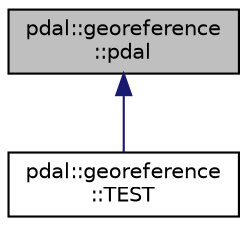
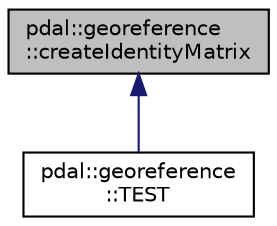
(124, 42) -> (139, 42)
